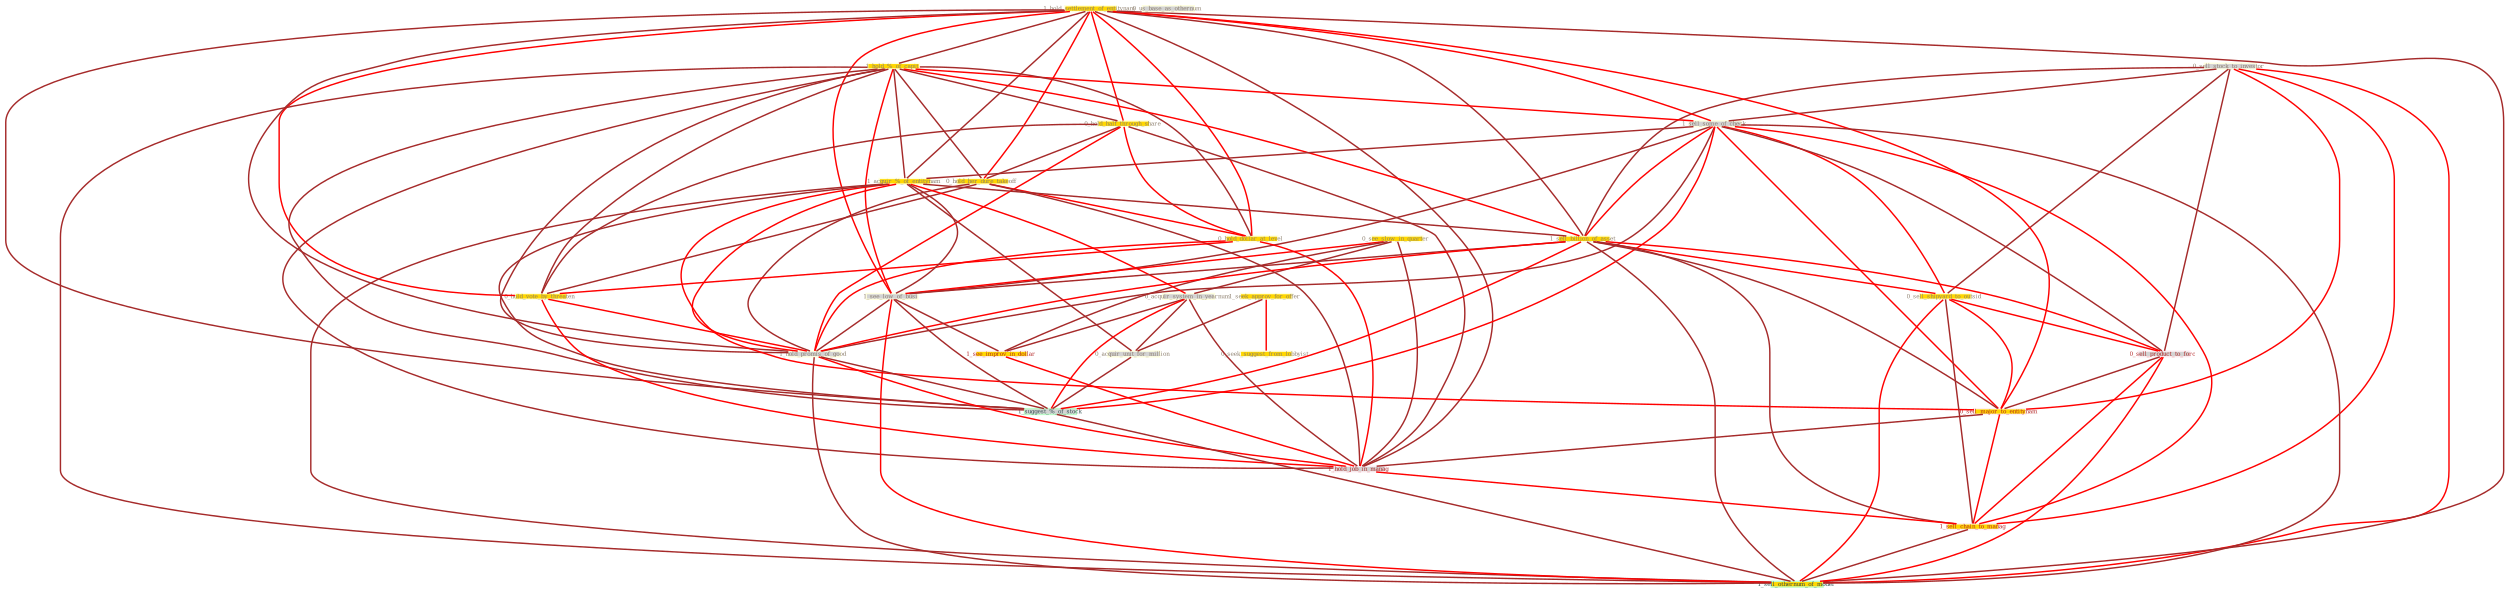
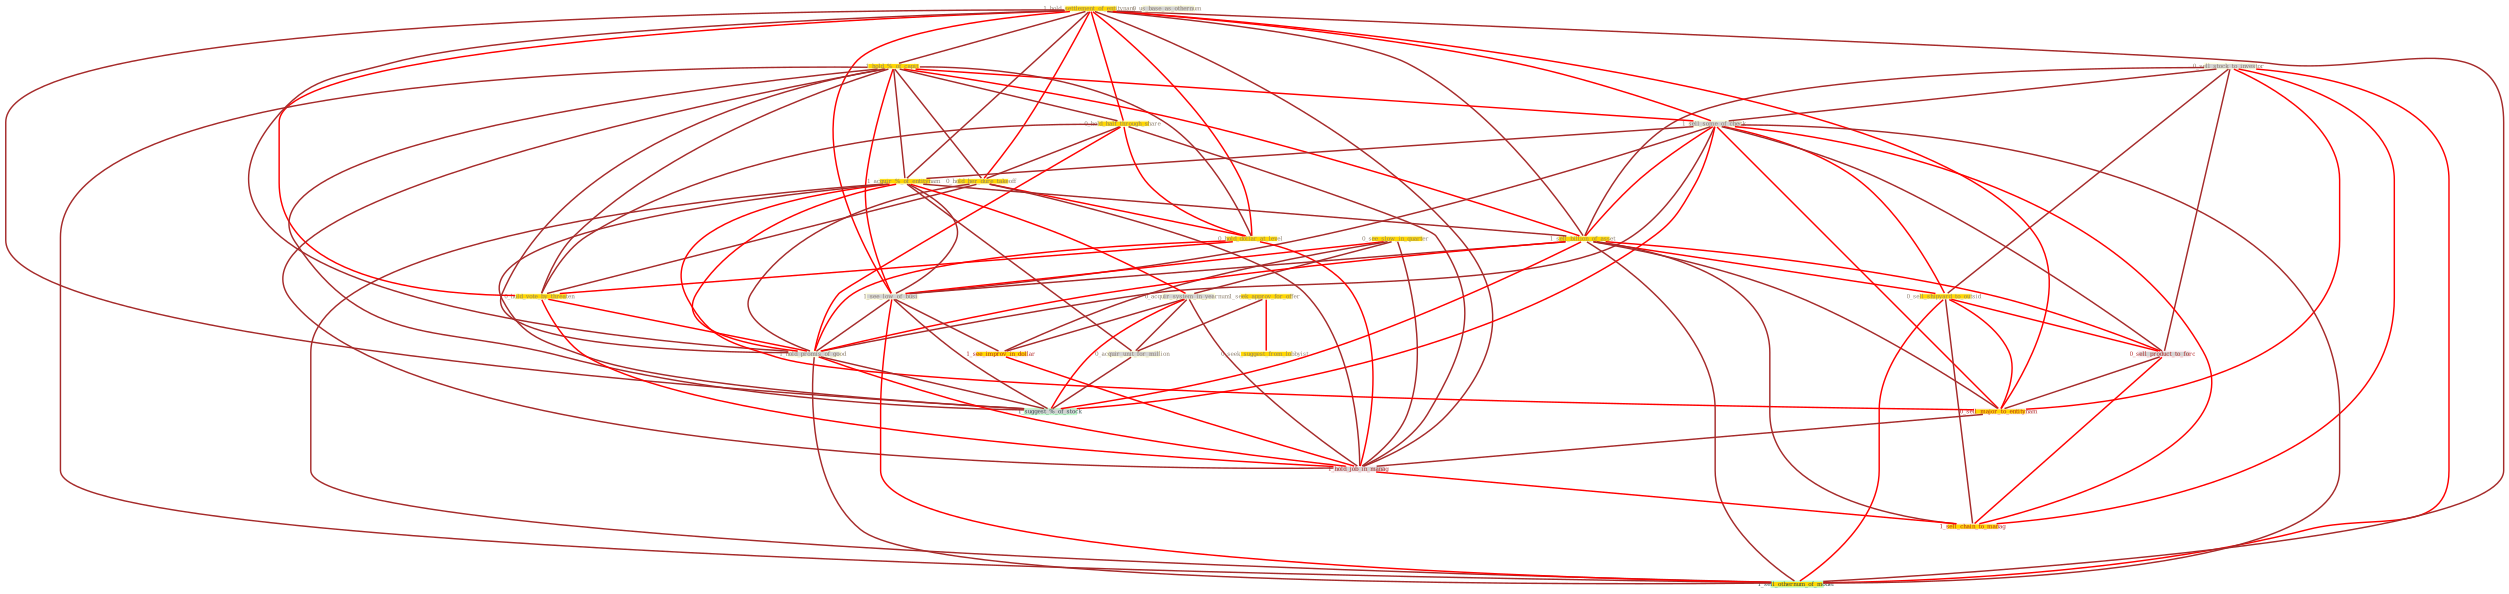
(1986, 469) -> none
(1424, 498) -> none
(2007, 532) -> none
(1885, 555) -> none
